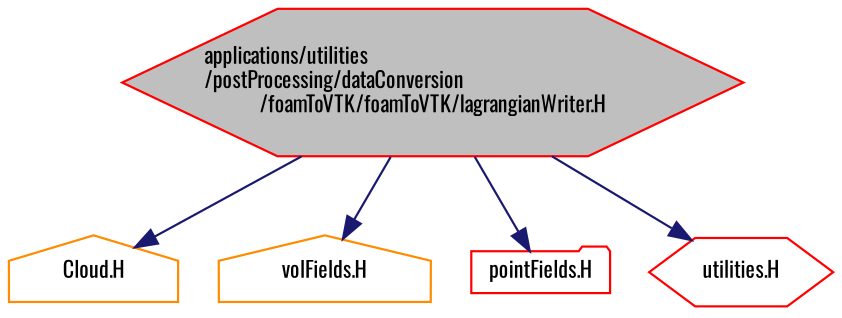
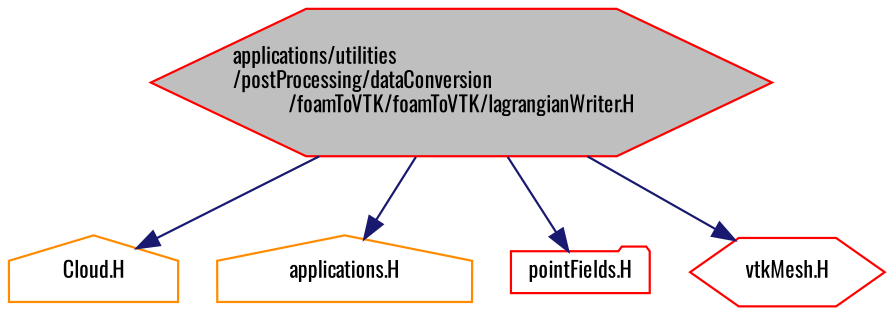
(325, 272) -> (345, 272)
(741, 272) -> (787, 272)
